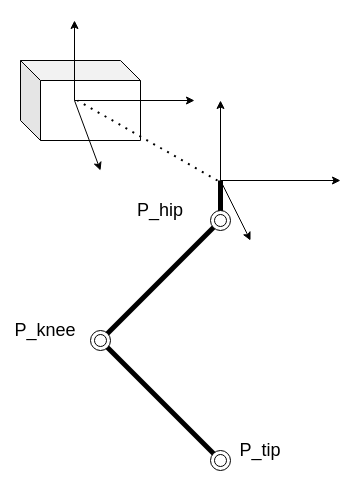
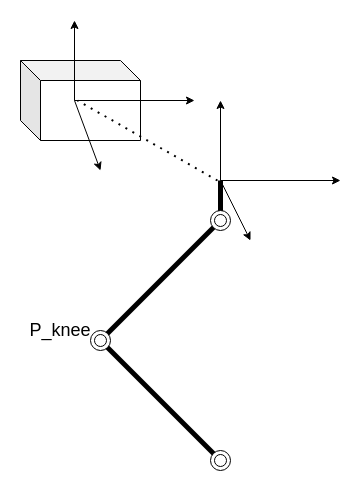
(161, 211) -> none
(46, 331) -> (61, 331)
(261, 451) -> none
